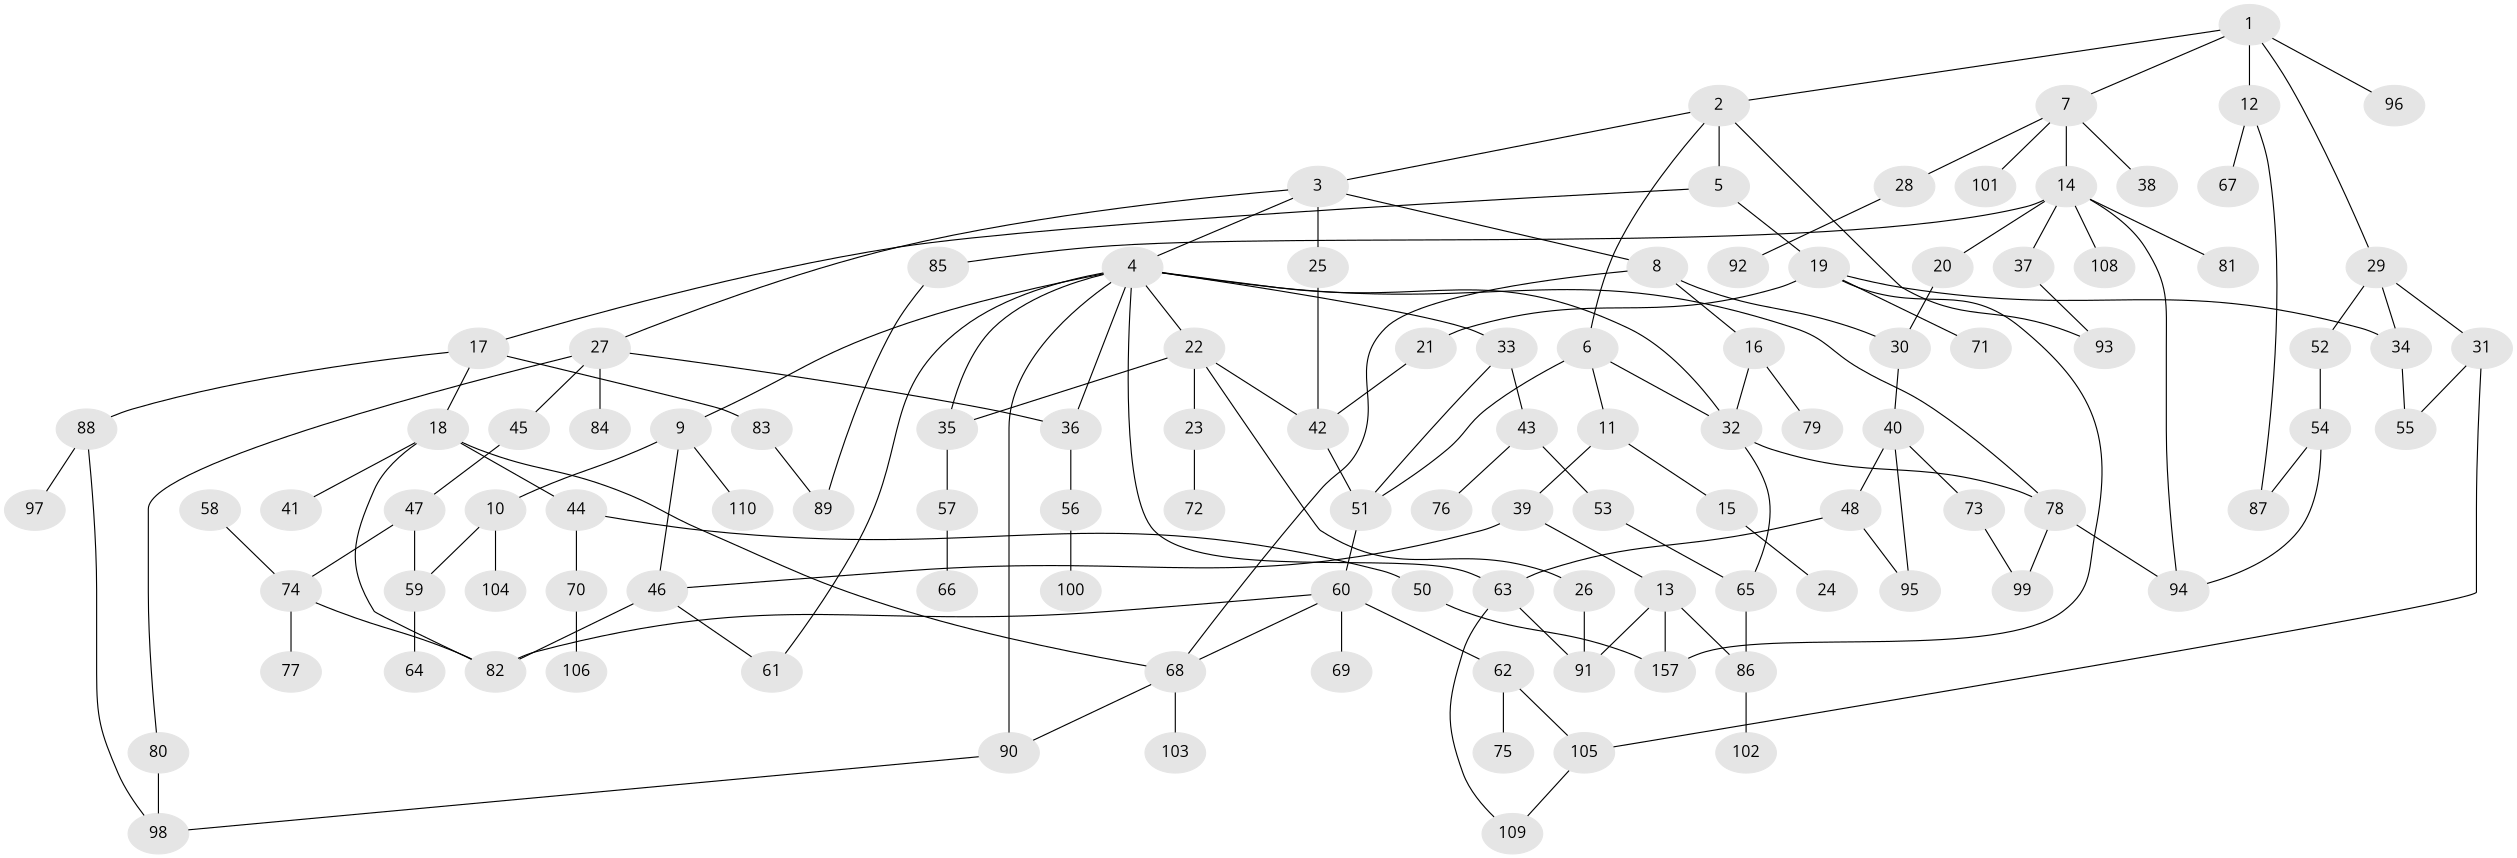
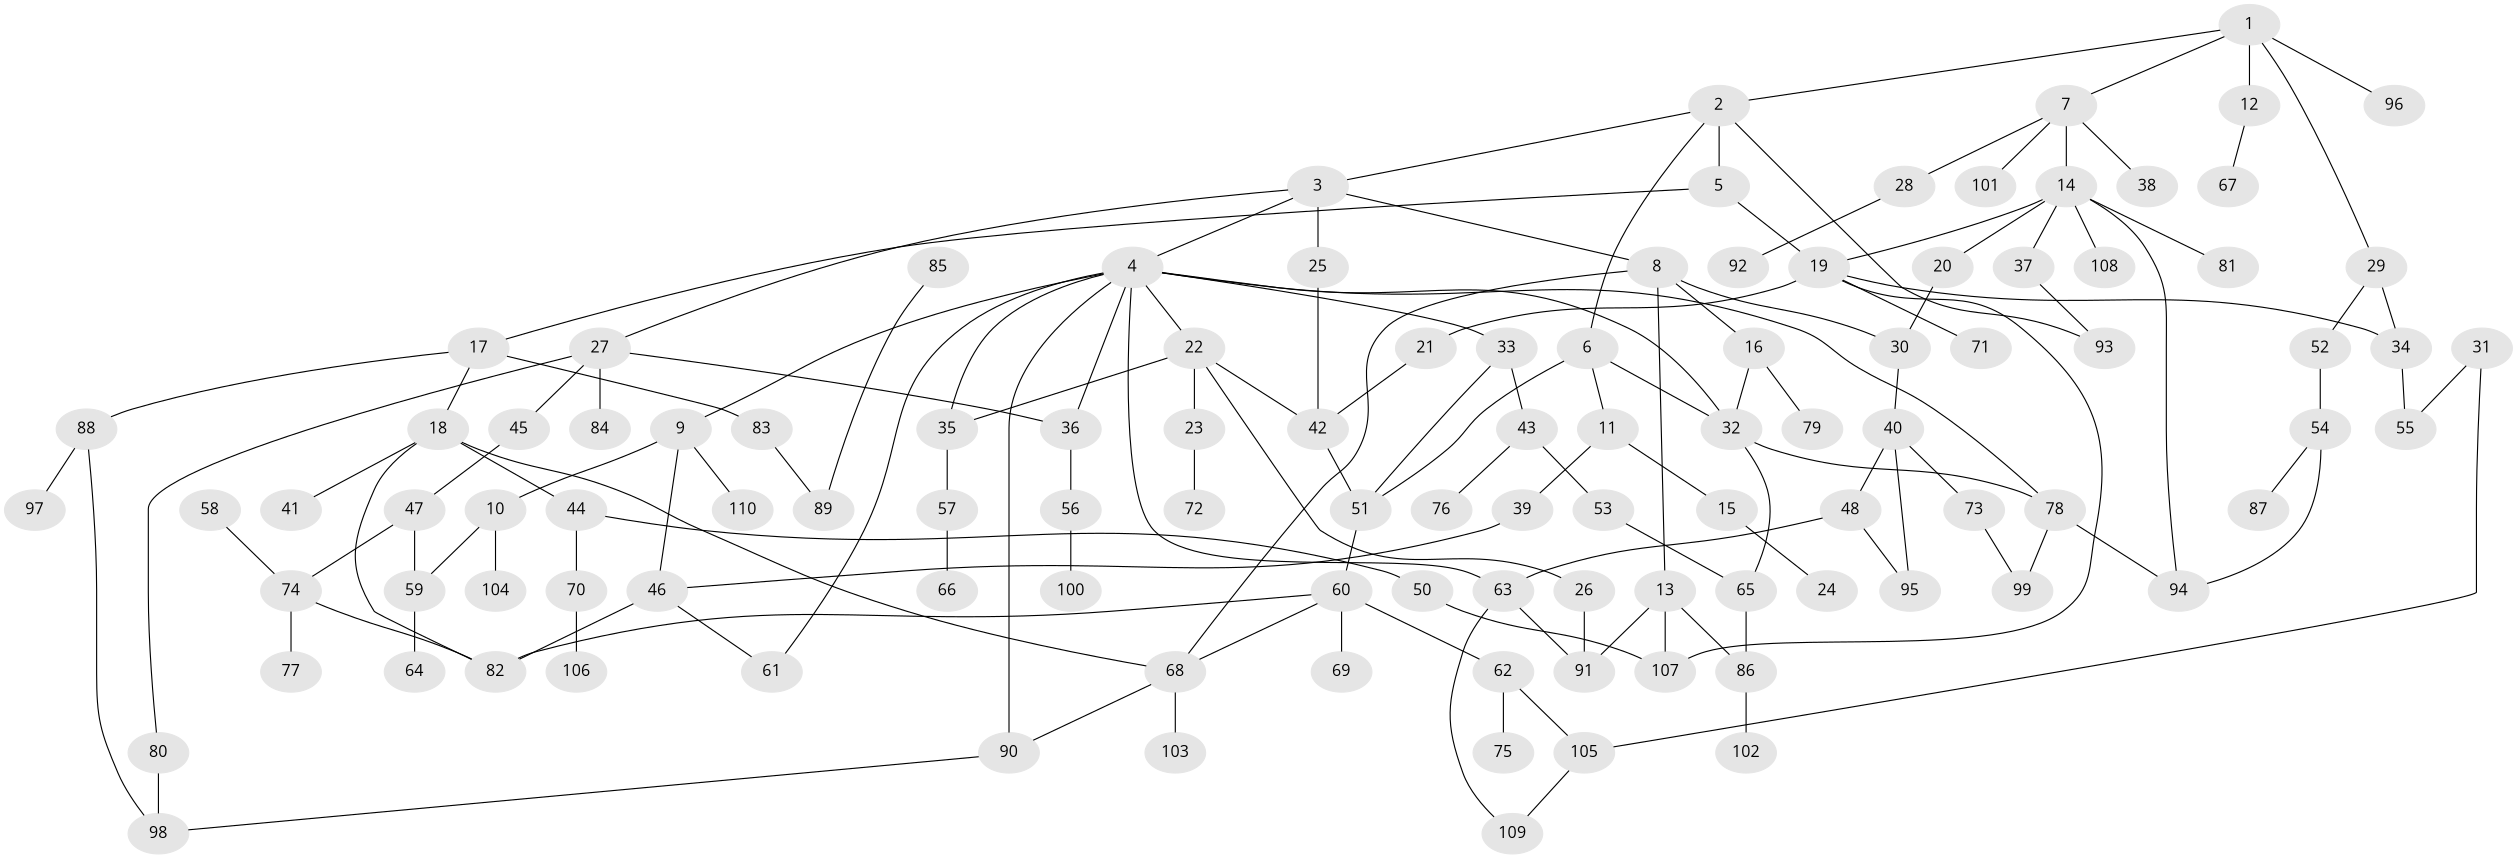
(1507, 239) -> (1946, 233)
(2277, 298) -> none
(2429, 308) -> none
(1591, 549) -> (1661, 429)
(1665, 672) -> (1665, 672)
